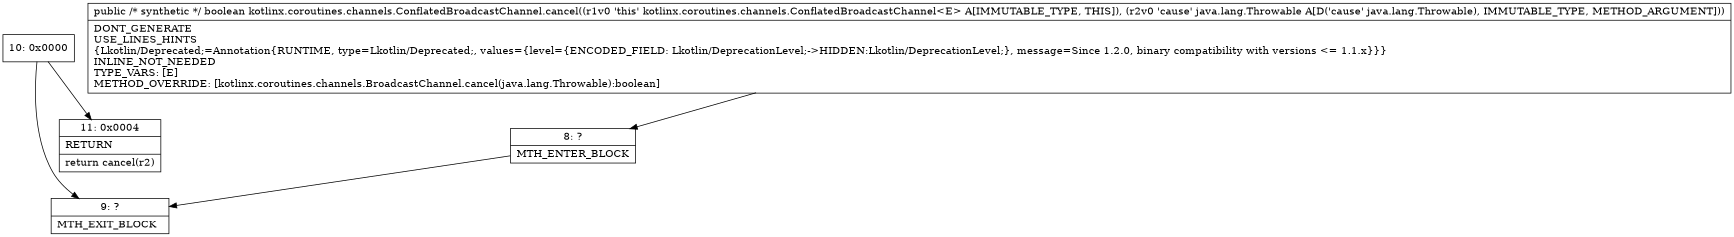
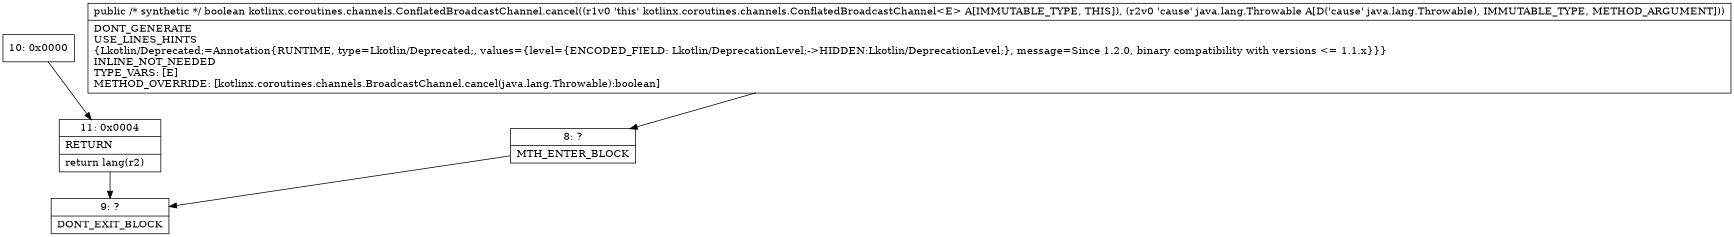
(39, 133) -> (110, 181)
(110, 163) -> (105, 163)
(107, 225) -> (110, 225)
